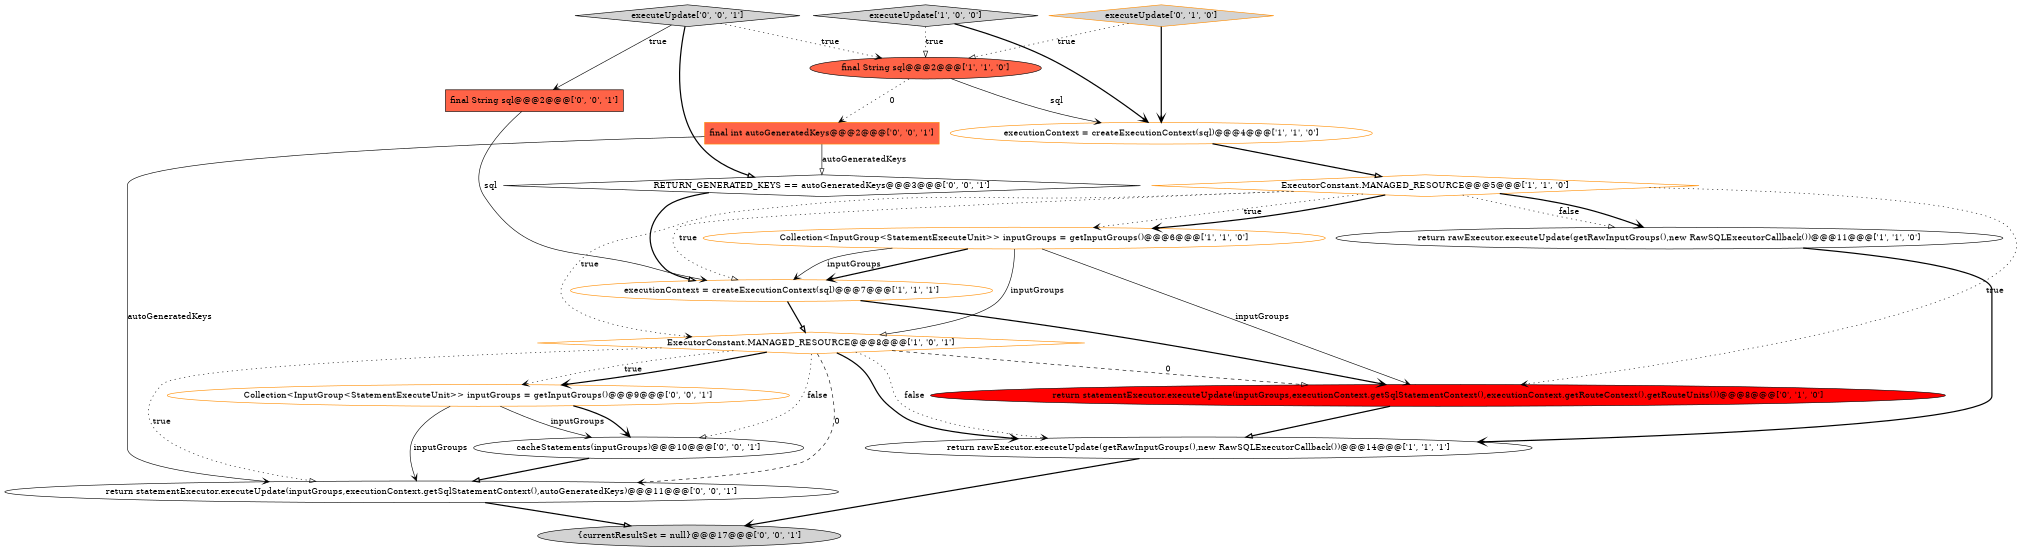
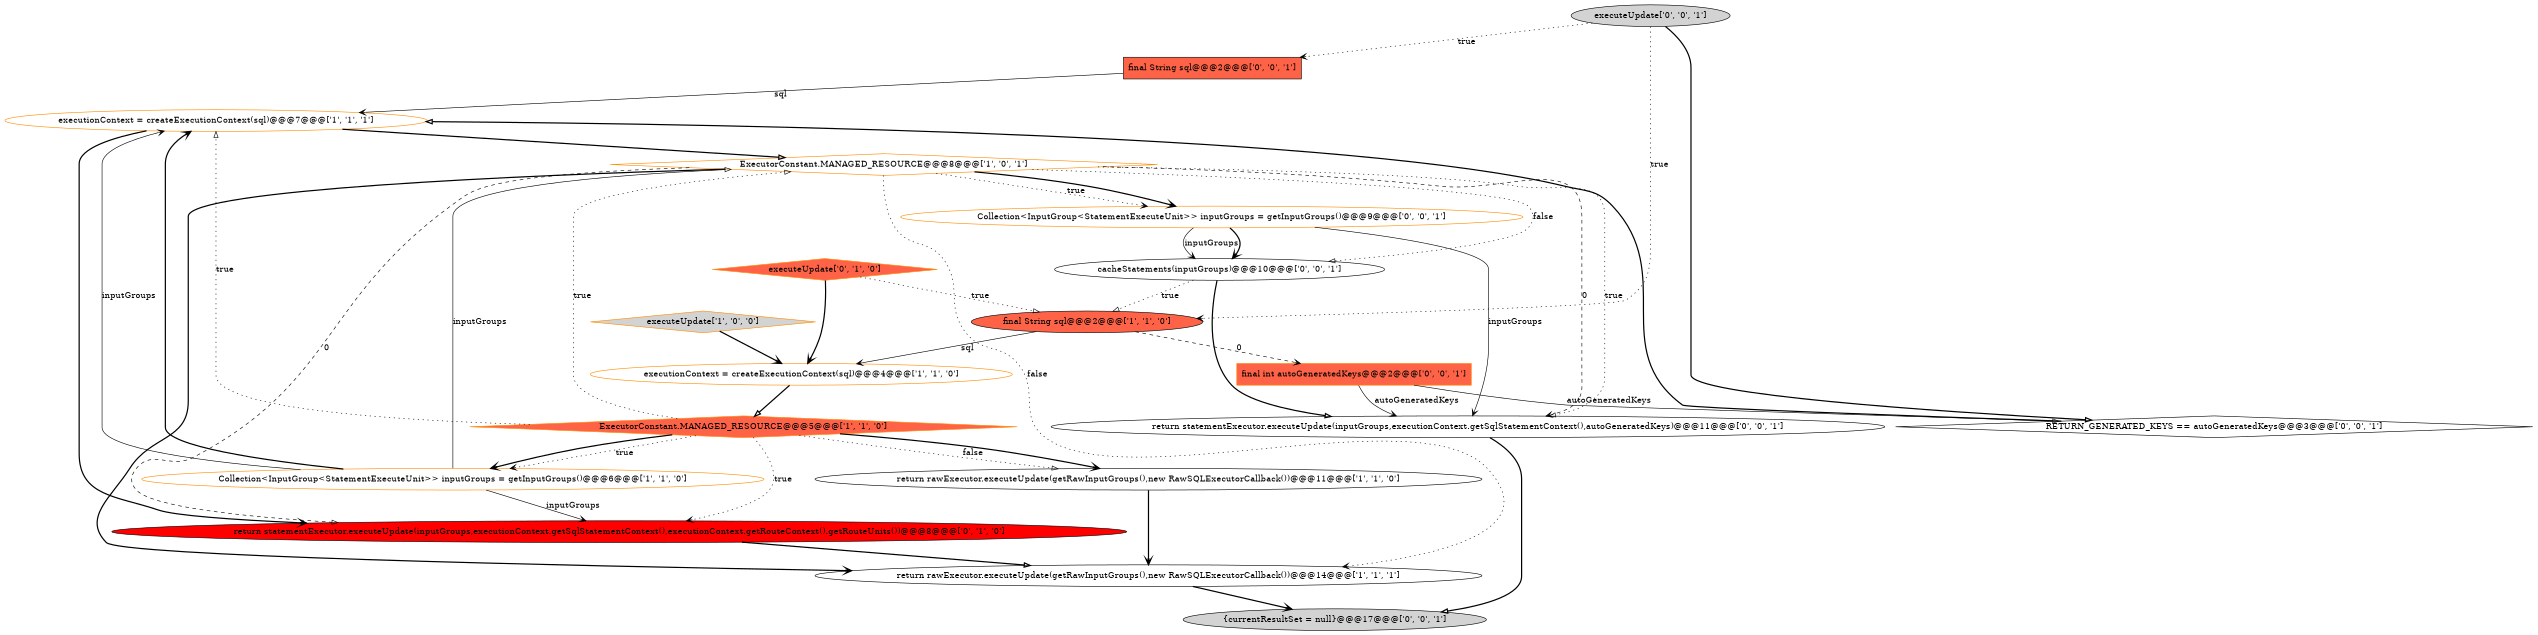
(687, 16) -> (1651, 16)
(926, 16) -> (703, 322)
(1161, 16) -> (825, 269)
(926, 39) -> (1156, 295)
(615, 56) -> (1449, 40)
(876, 99) -> (1219, 348)
(1425, 186) -> (743, 427)
(844, 201) -> (573, 245)
